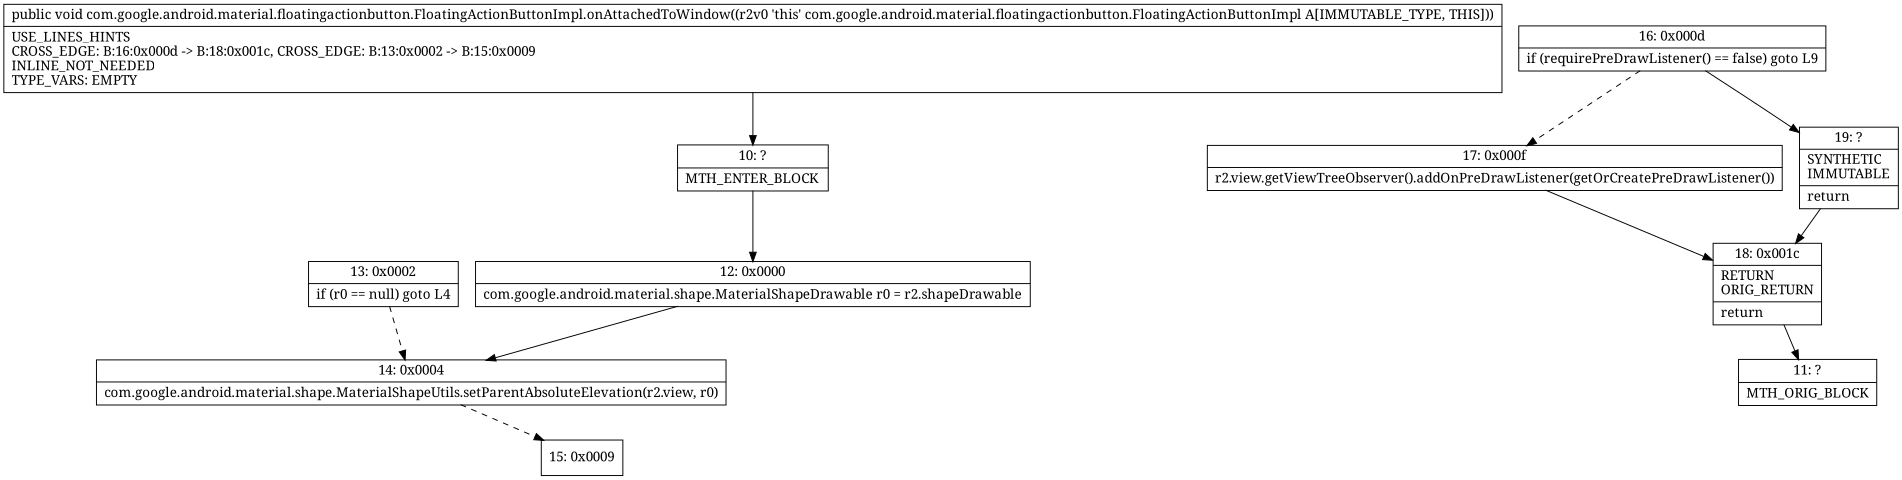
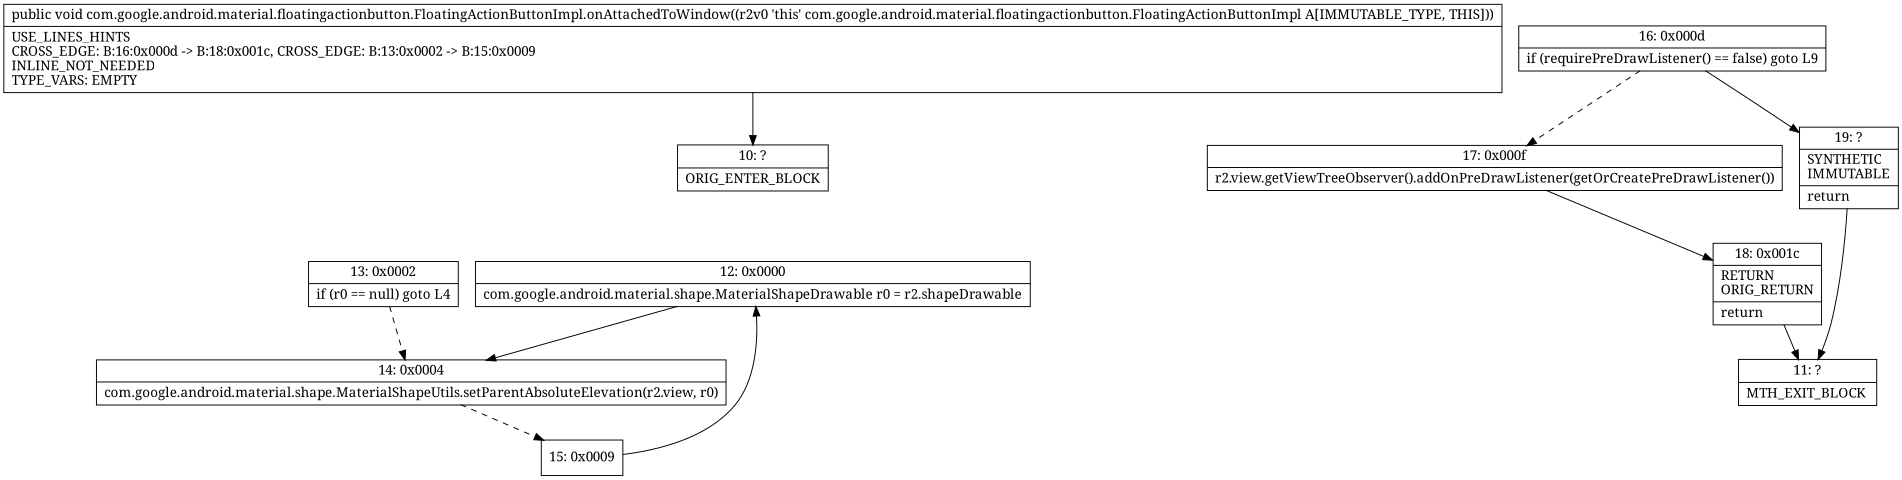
(752, 179) -> (753, 179)
(753, 221) -> (724, 416)
(1811, 222) -> (1840, 281)
(1808, 393) -> (1806, 393)
